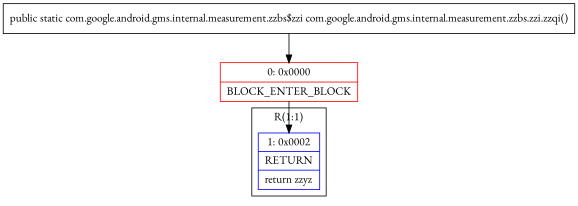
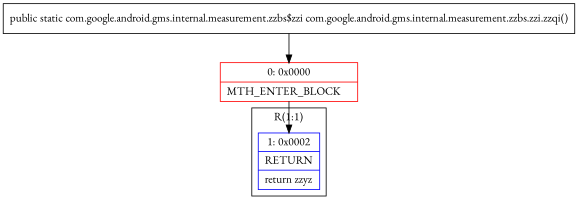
(289, 91) -> (284, 91)
